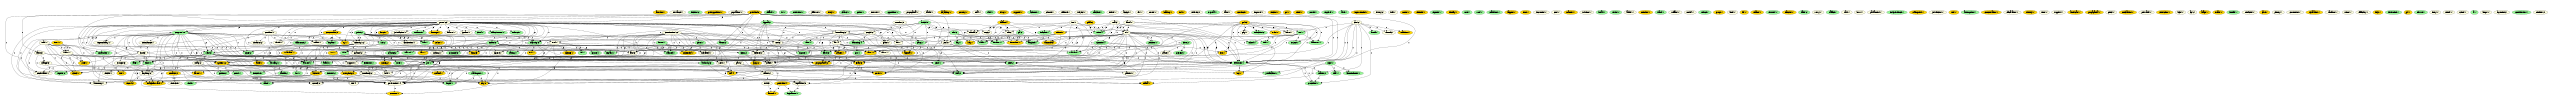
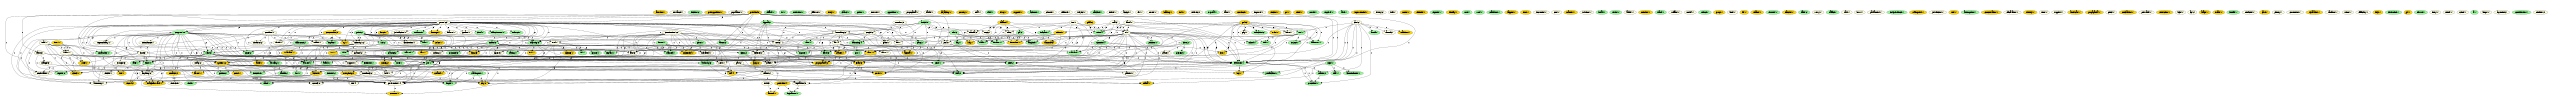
(116, 46) -> (495, 49)
(204, 58) -> (276, 80)
(237, 73) -> (237, 73)
